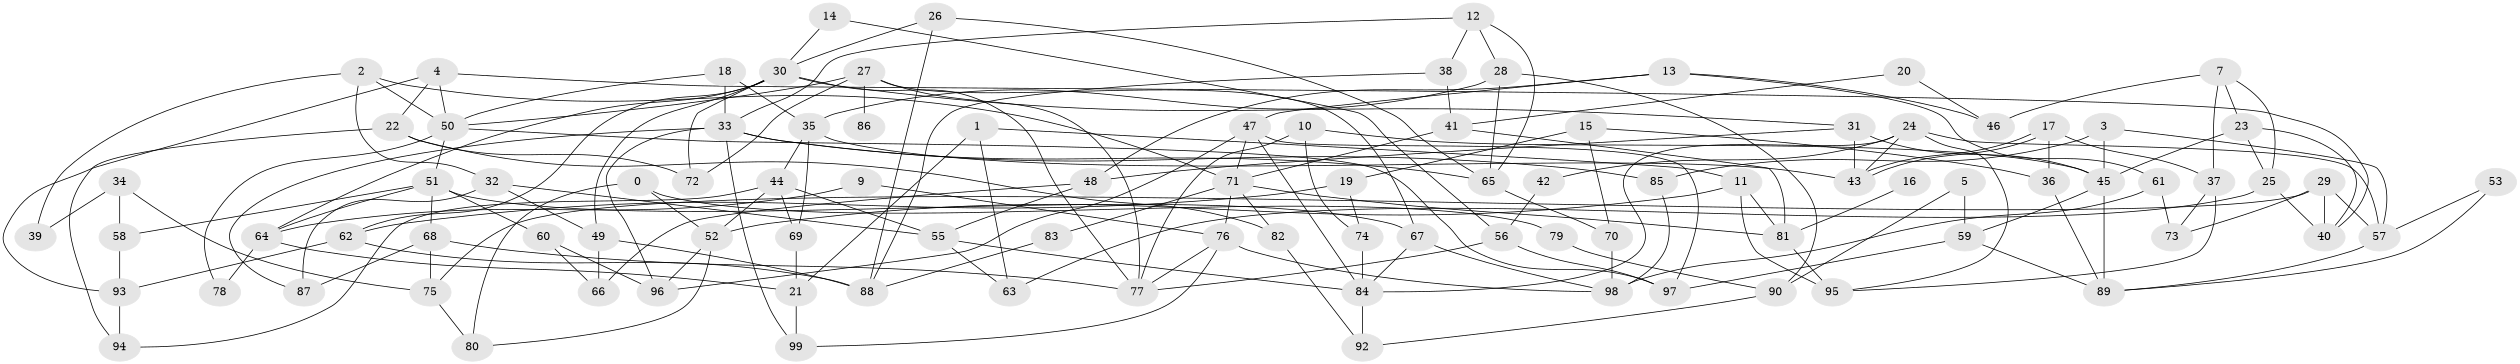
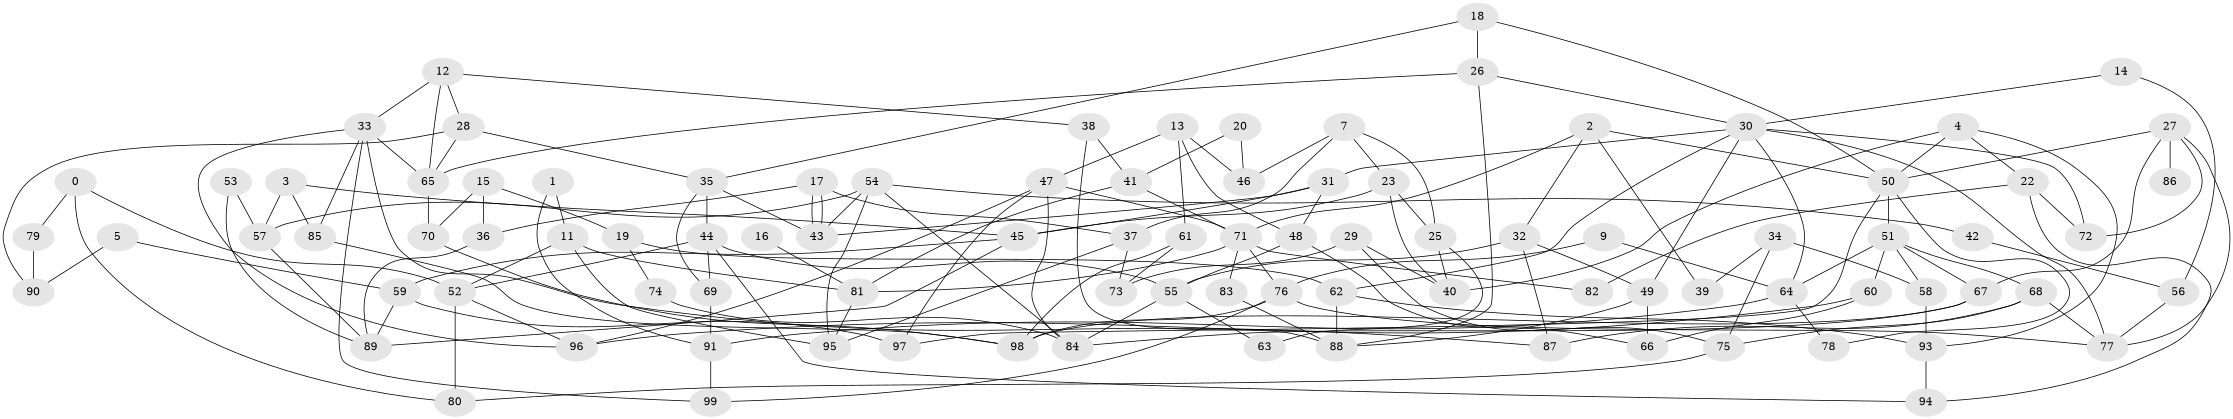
(725, 104) -> (1478, 44)
(1305, 127) -> none
(1910, 127) -> (872, 182)
(2358, 215) -> none
(996, 220) -> none
(1582, 265) -> none
(796, 292) -> (711, 347)
(1363, 347) -> none
